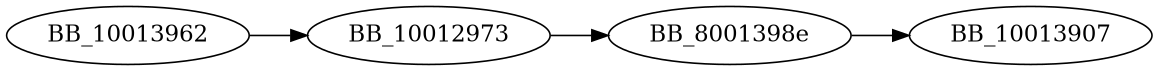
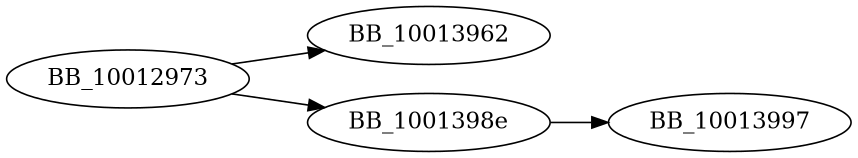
(270, 35) -> (270, 58)
(730, 35) -> (429, 122)
(1031, 35) -> (730, 122)
